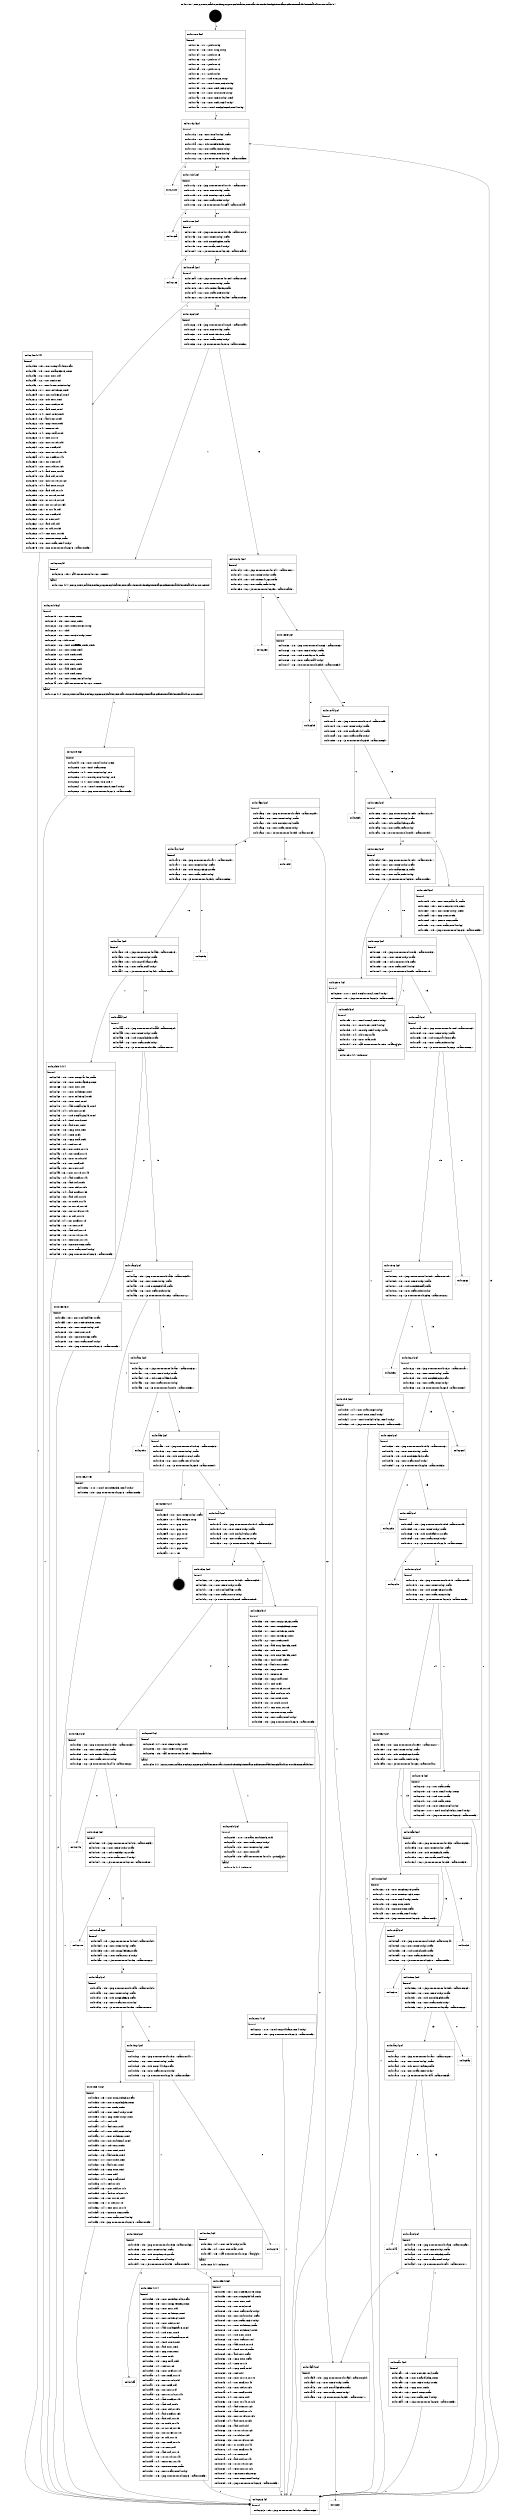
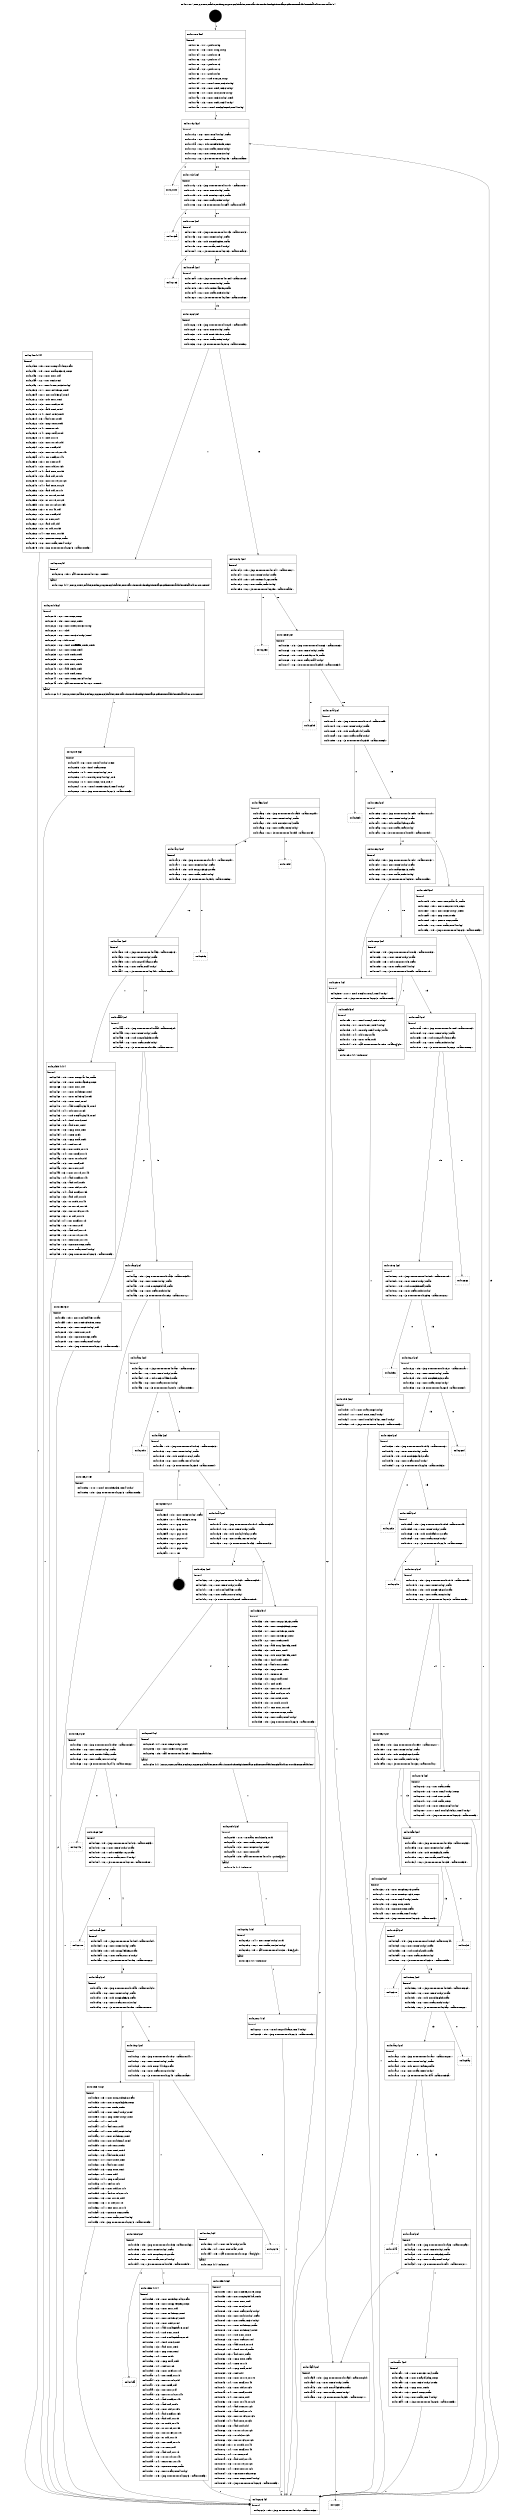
(139, 350) -> none
(182, 1484) -> (177, 1486)
(461, 1899) -> (461, 1899)
none -> (268, 1946)
(203, 2273) -> (163, 2276)
